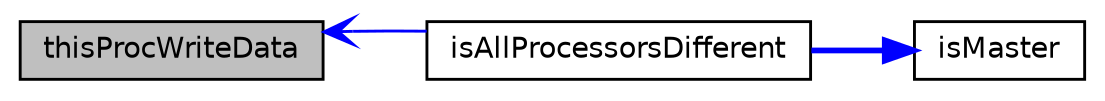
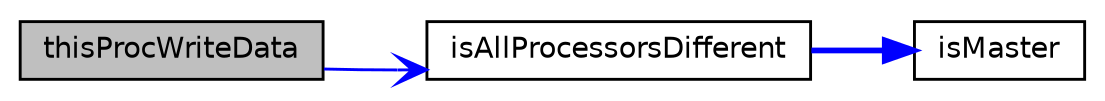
(390, 31) -> (361, 70)
